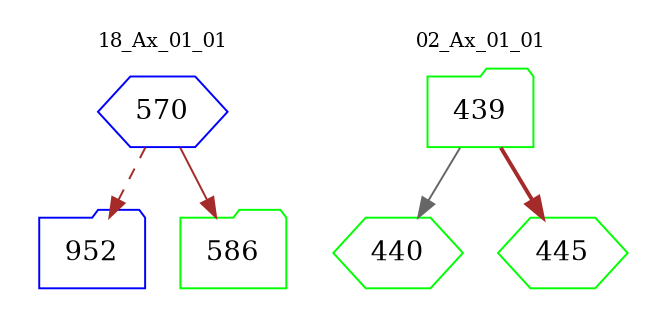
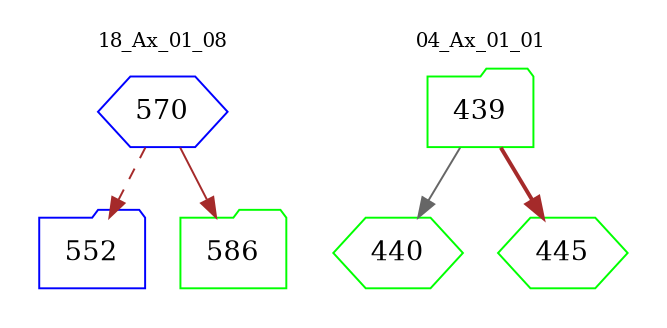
(163, 42) -> (163, 42)
(480, 42) -> (480, 42)
(92, 253) -> (92, 253)
